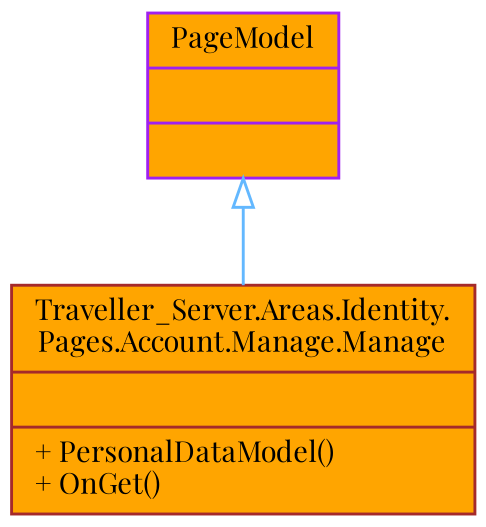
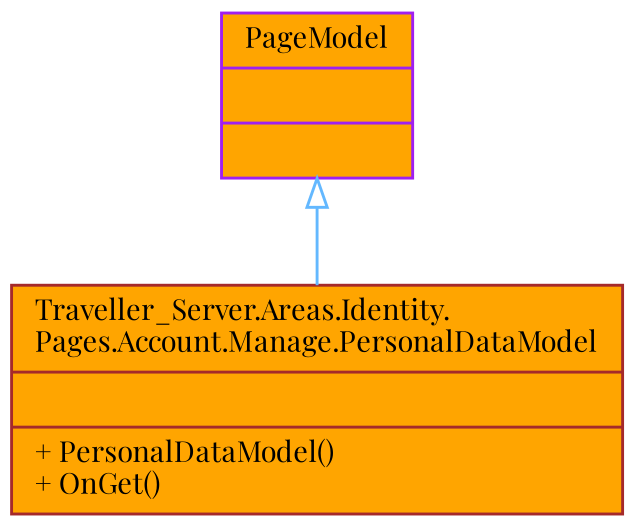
(243, 343) -> (317, 343)
